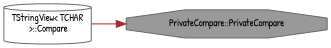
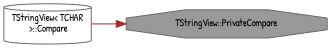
(227, 24) -> (227, 24)
